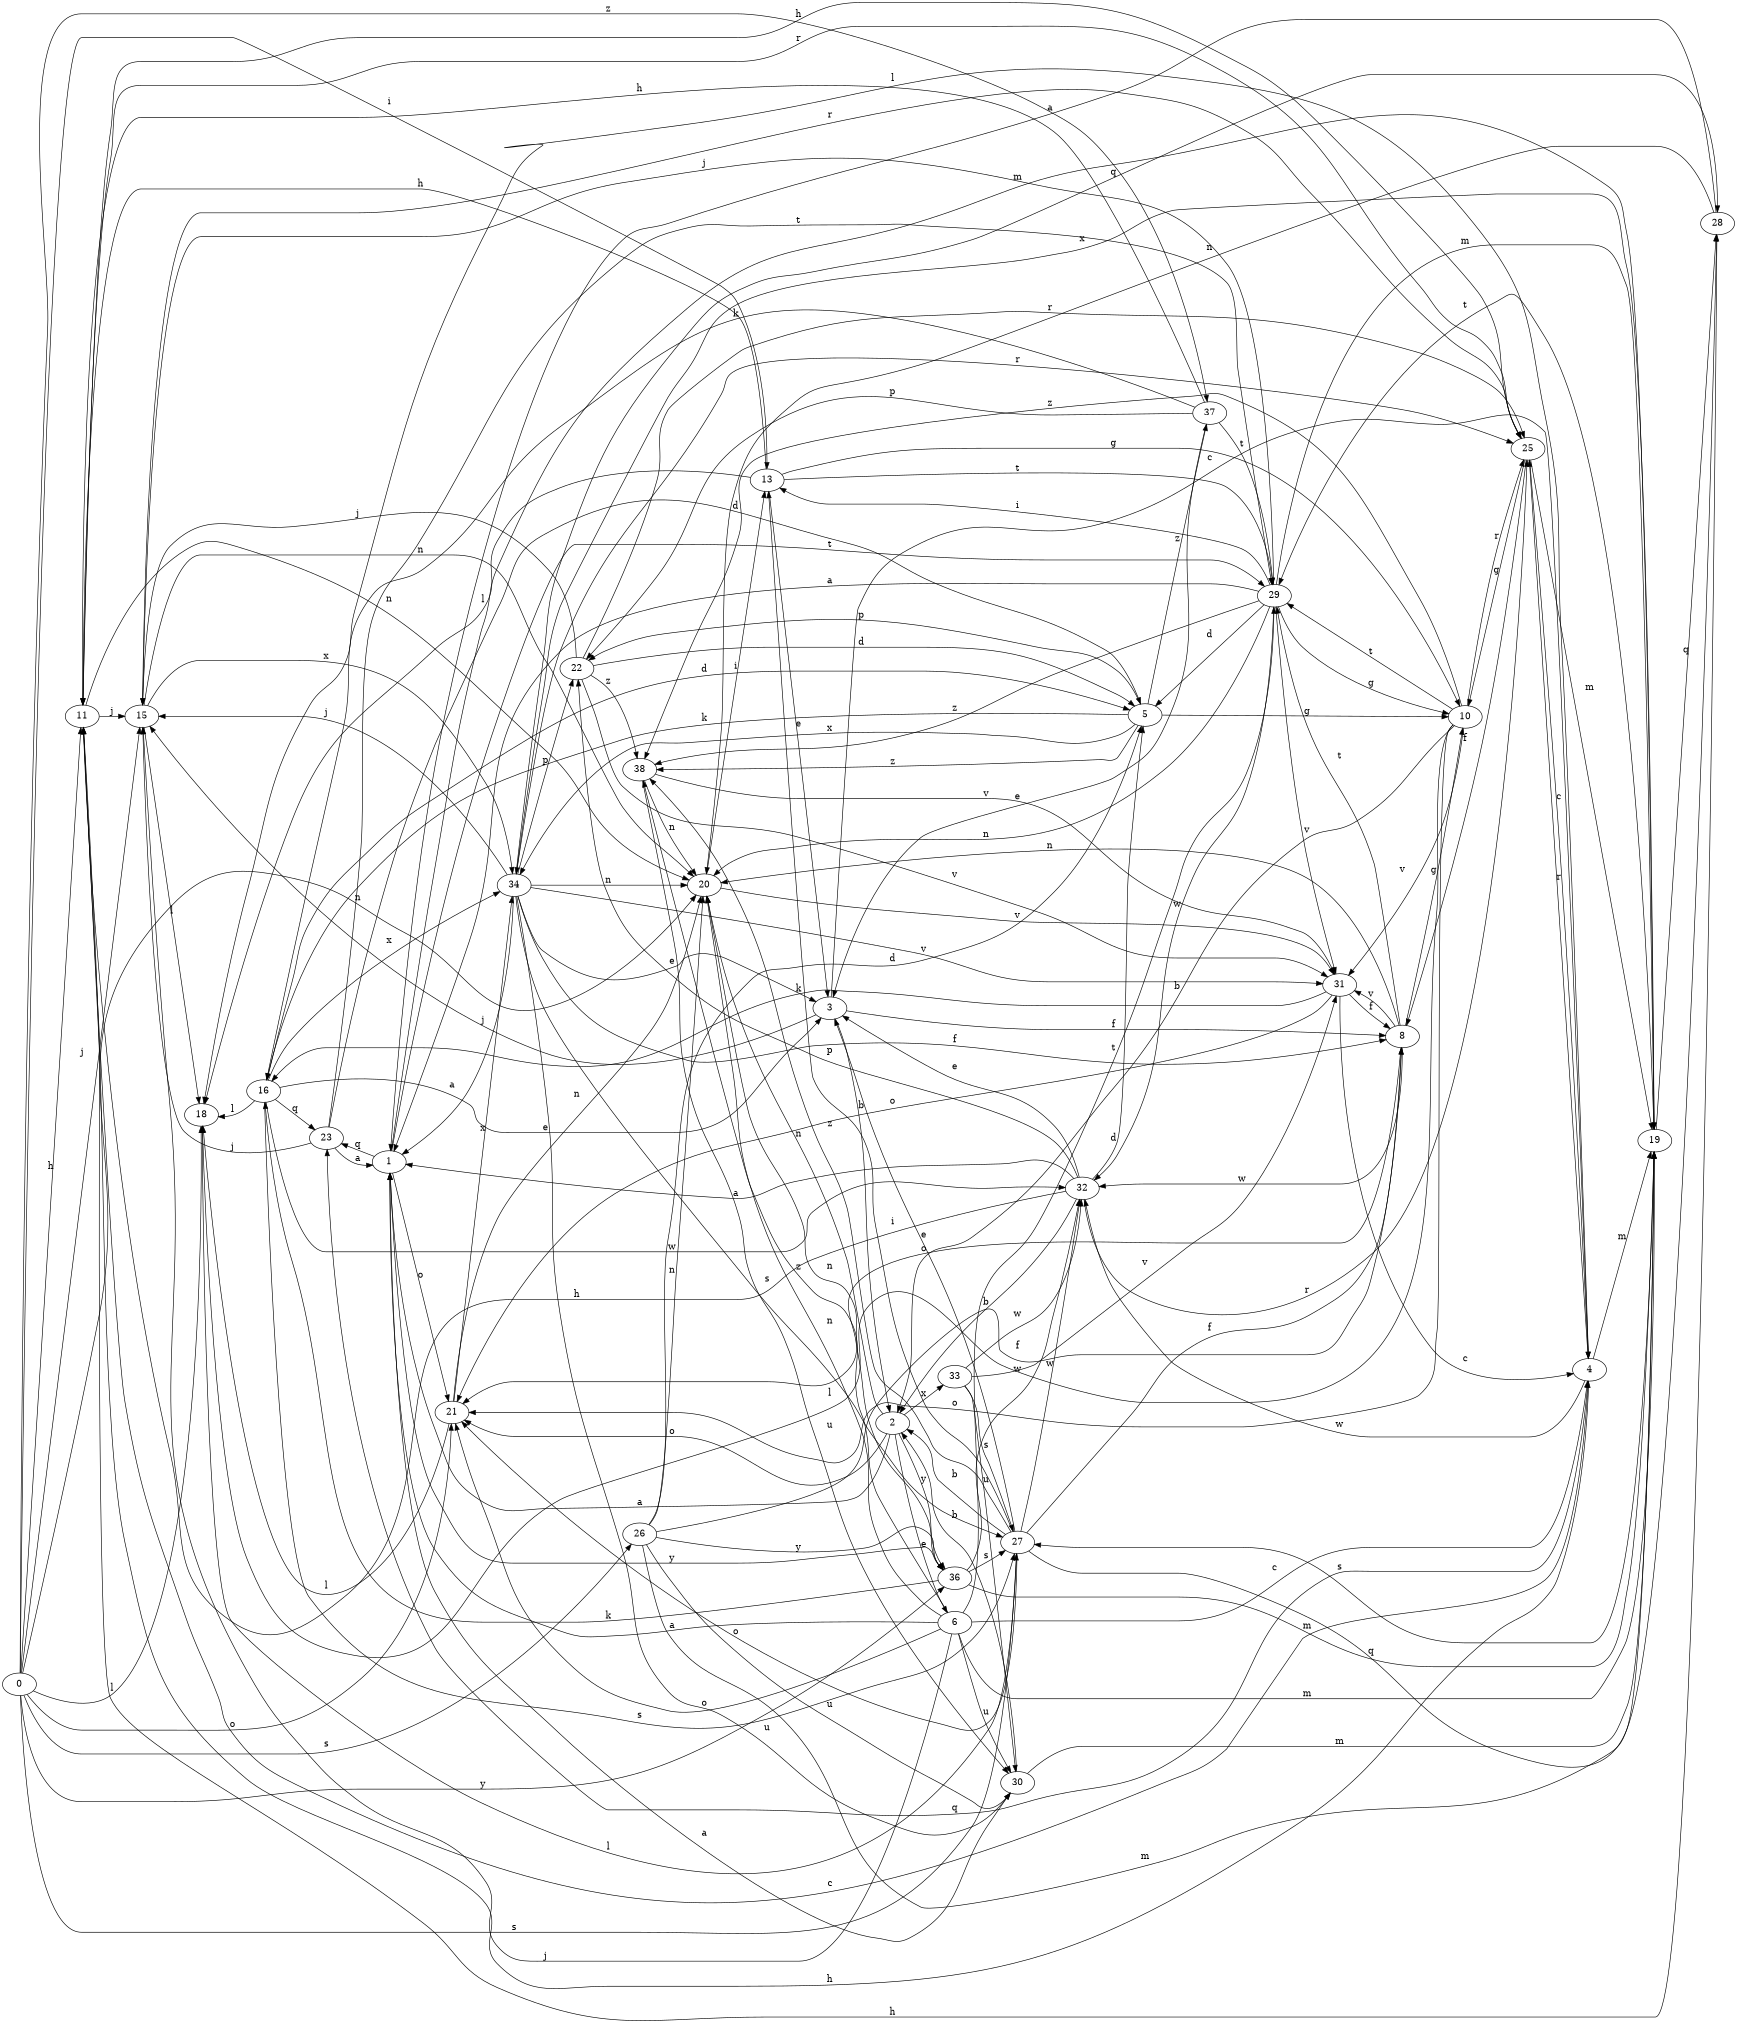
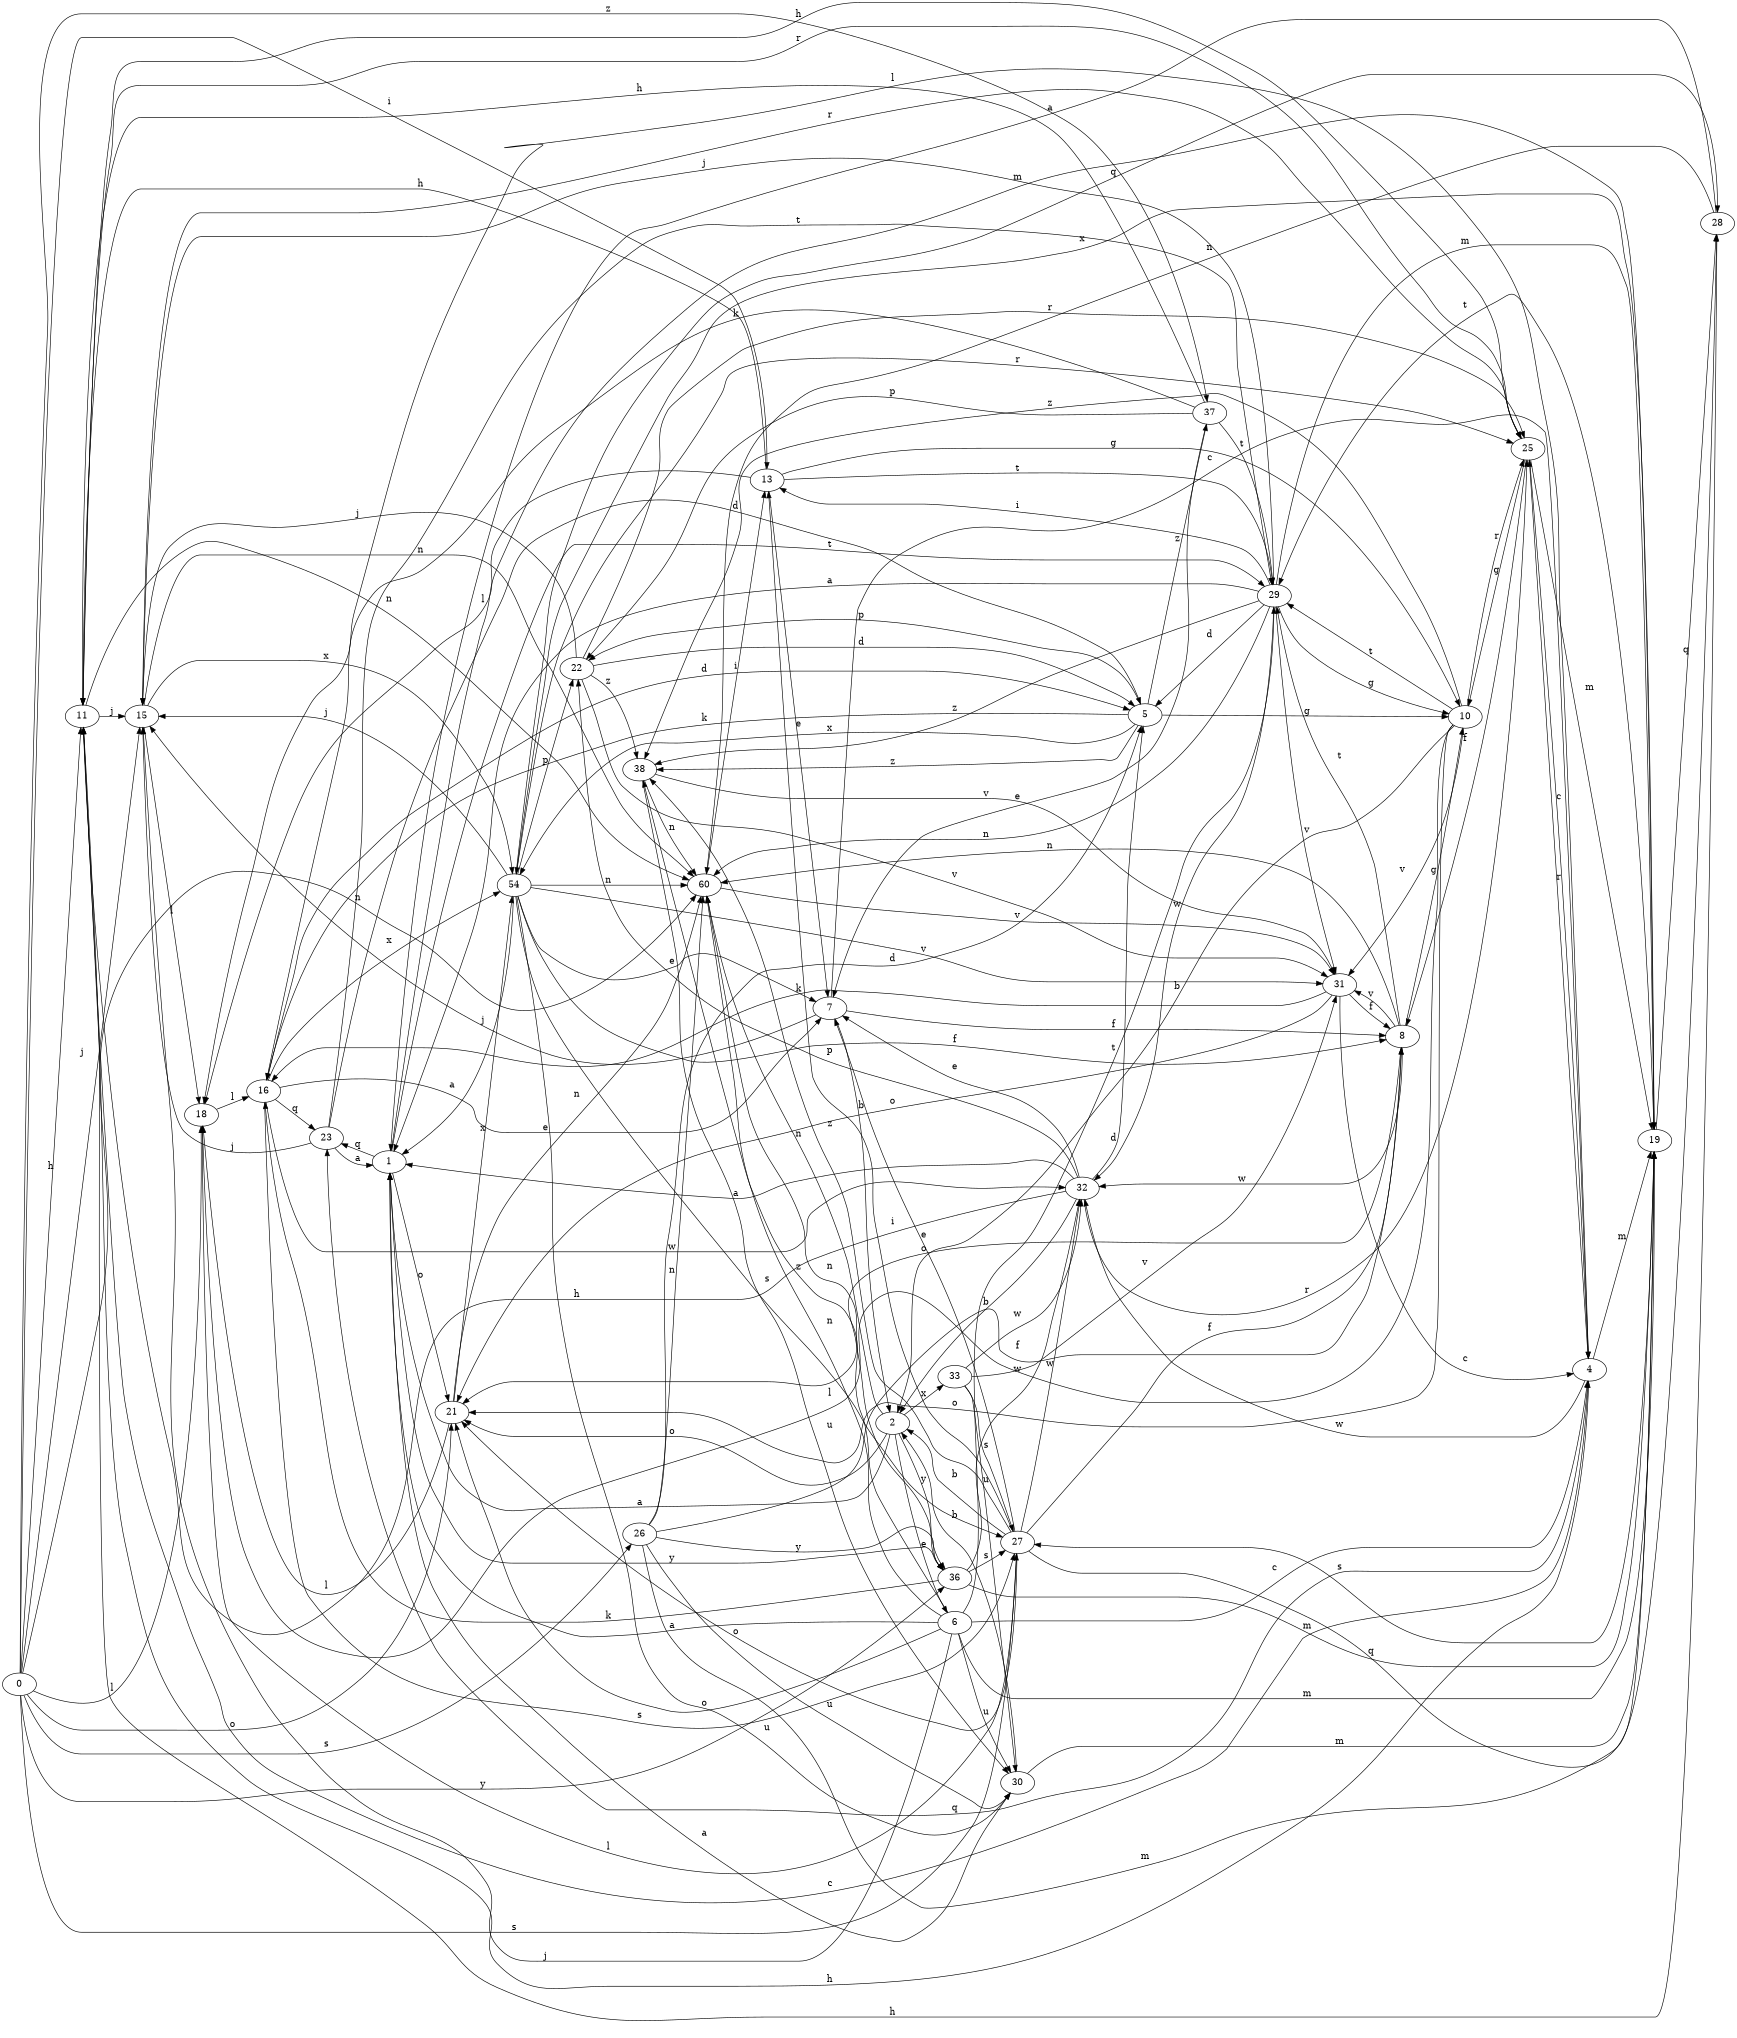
(514, 885) -> (514, 885)
(704, 885) -> (704, 885)
(830, 1008) -> (830, 1008)
(241, 1112) -> (230, 1104)
